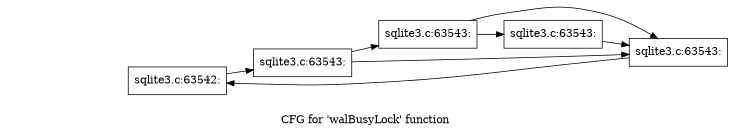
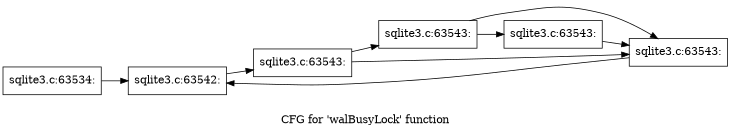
none -> (52, 81)
